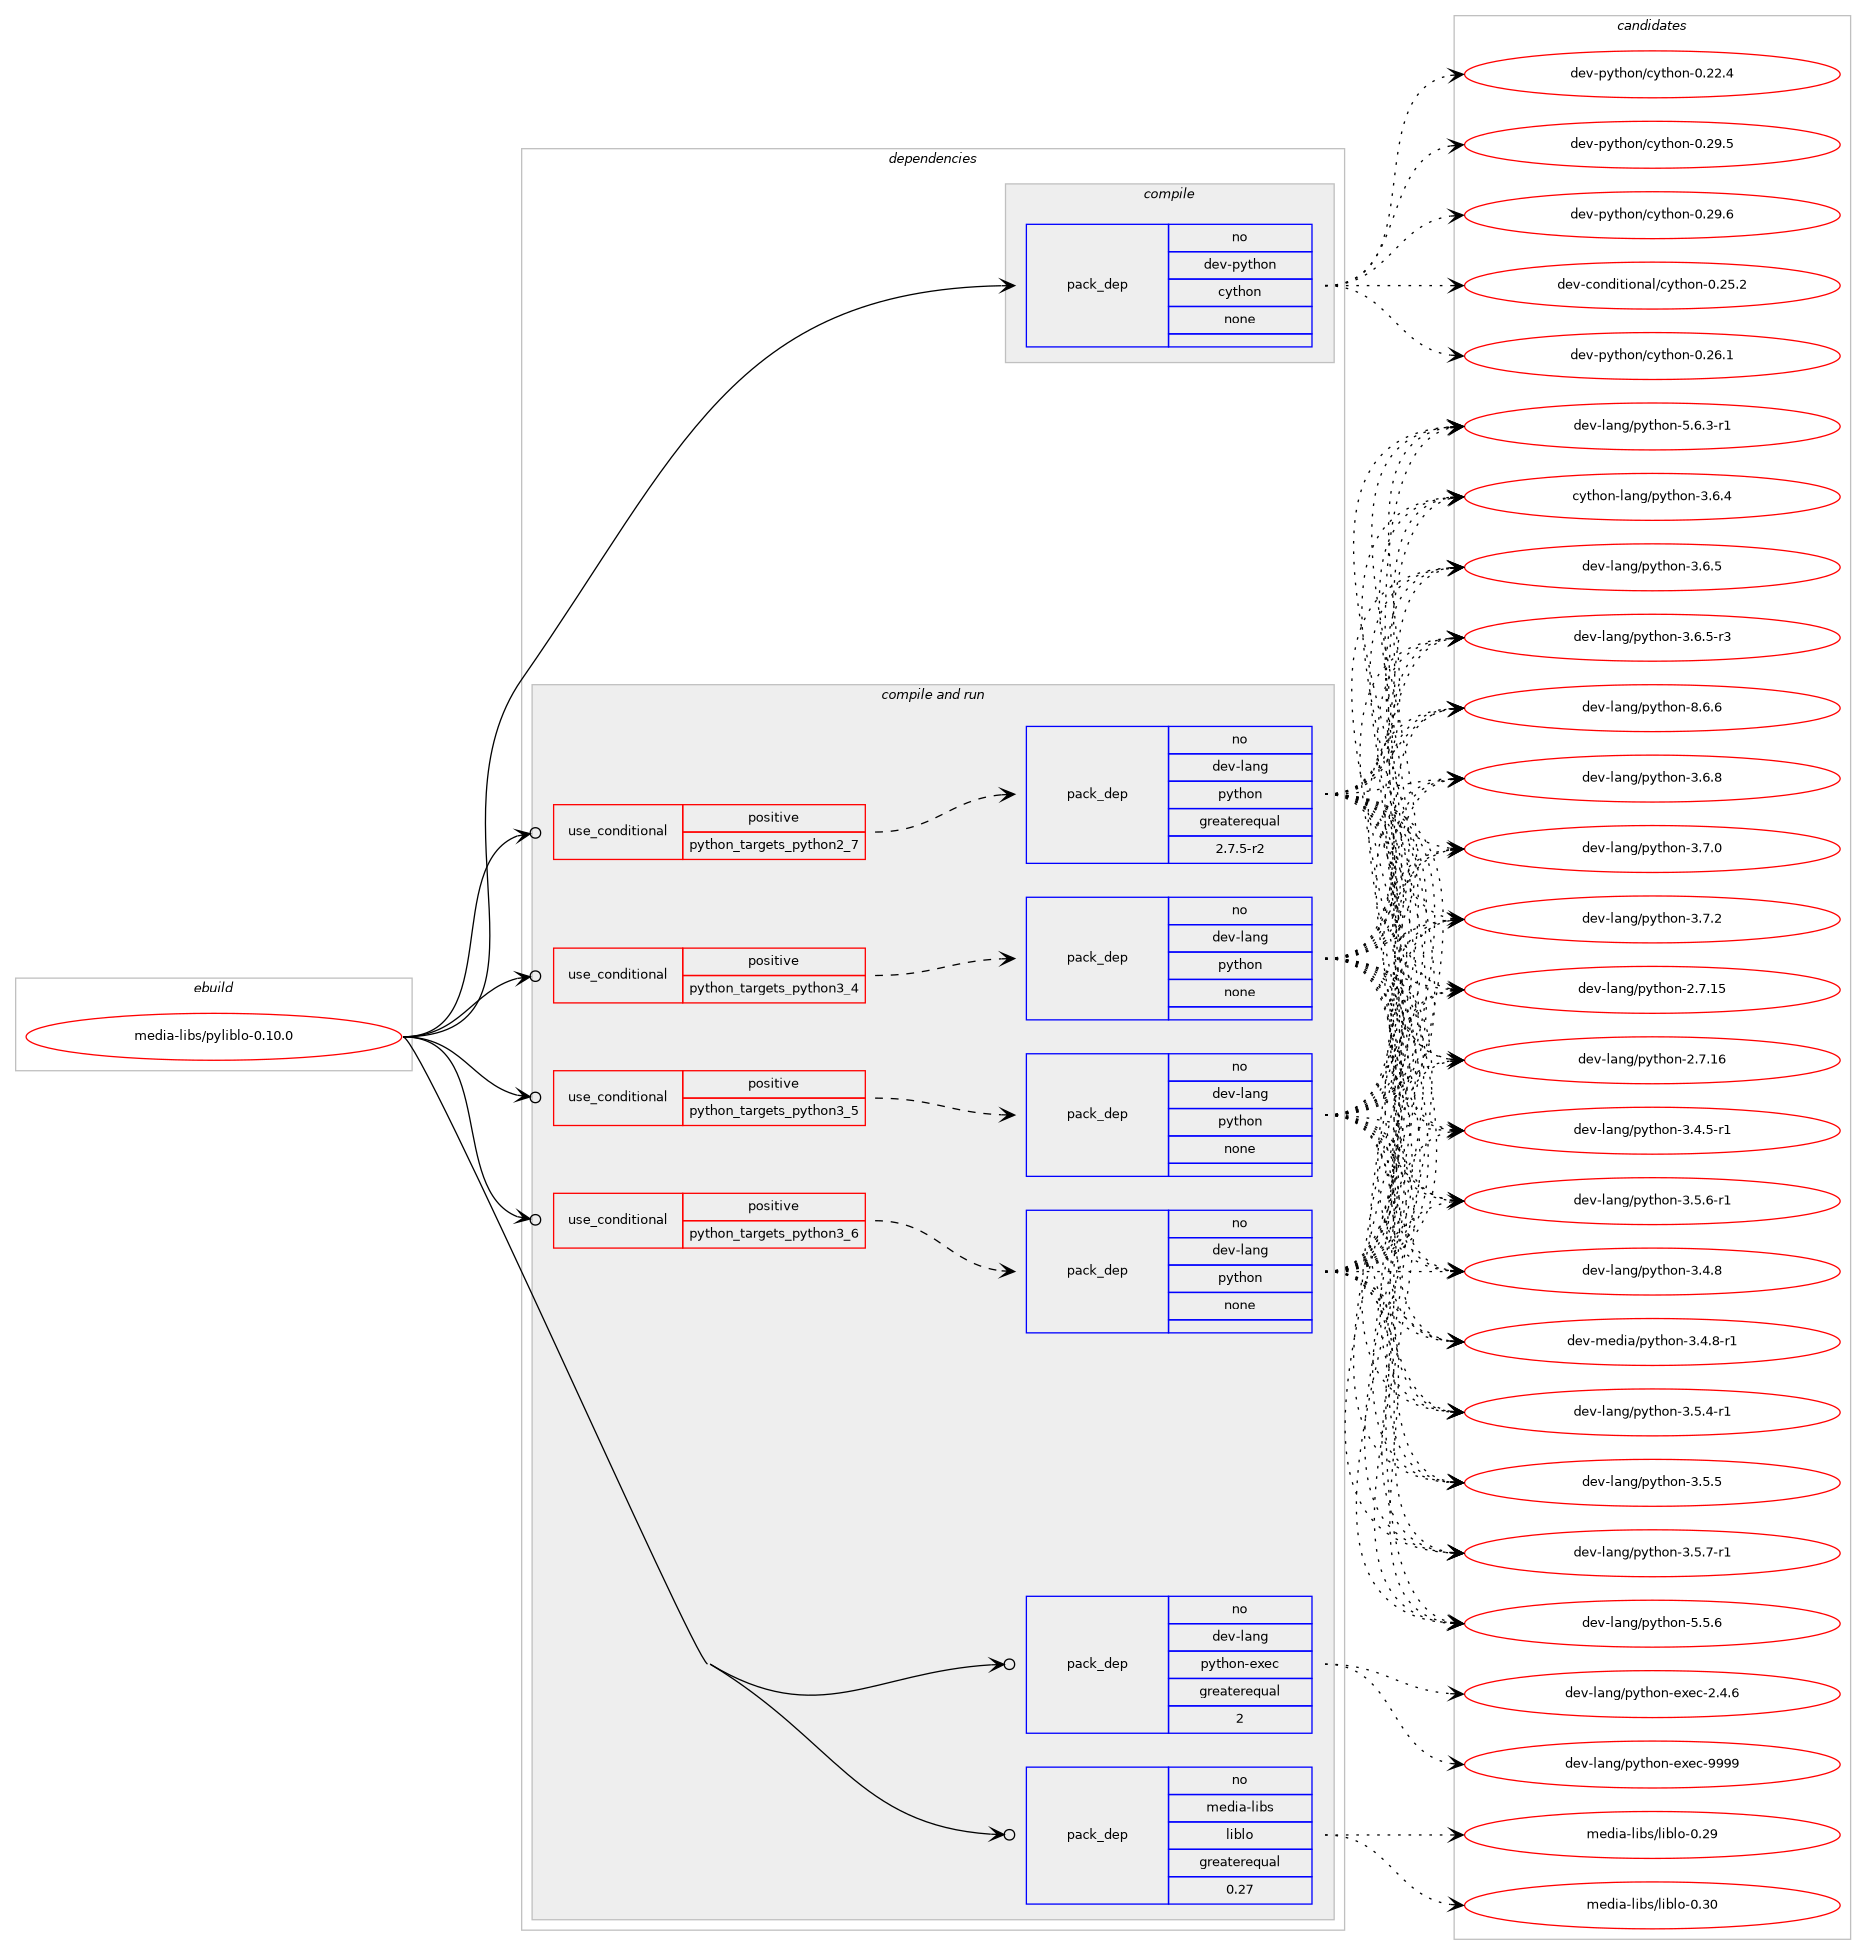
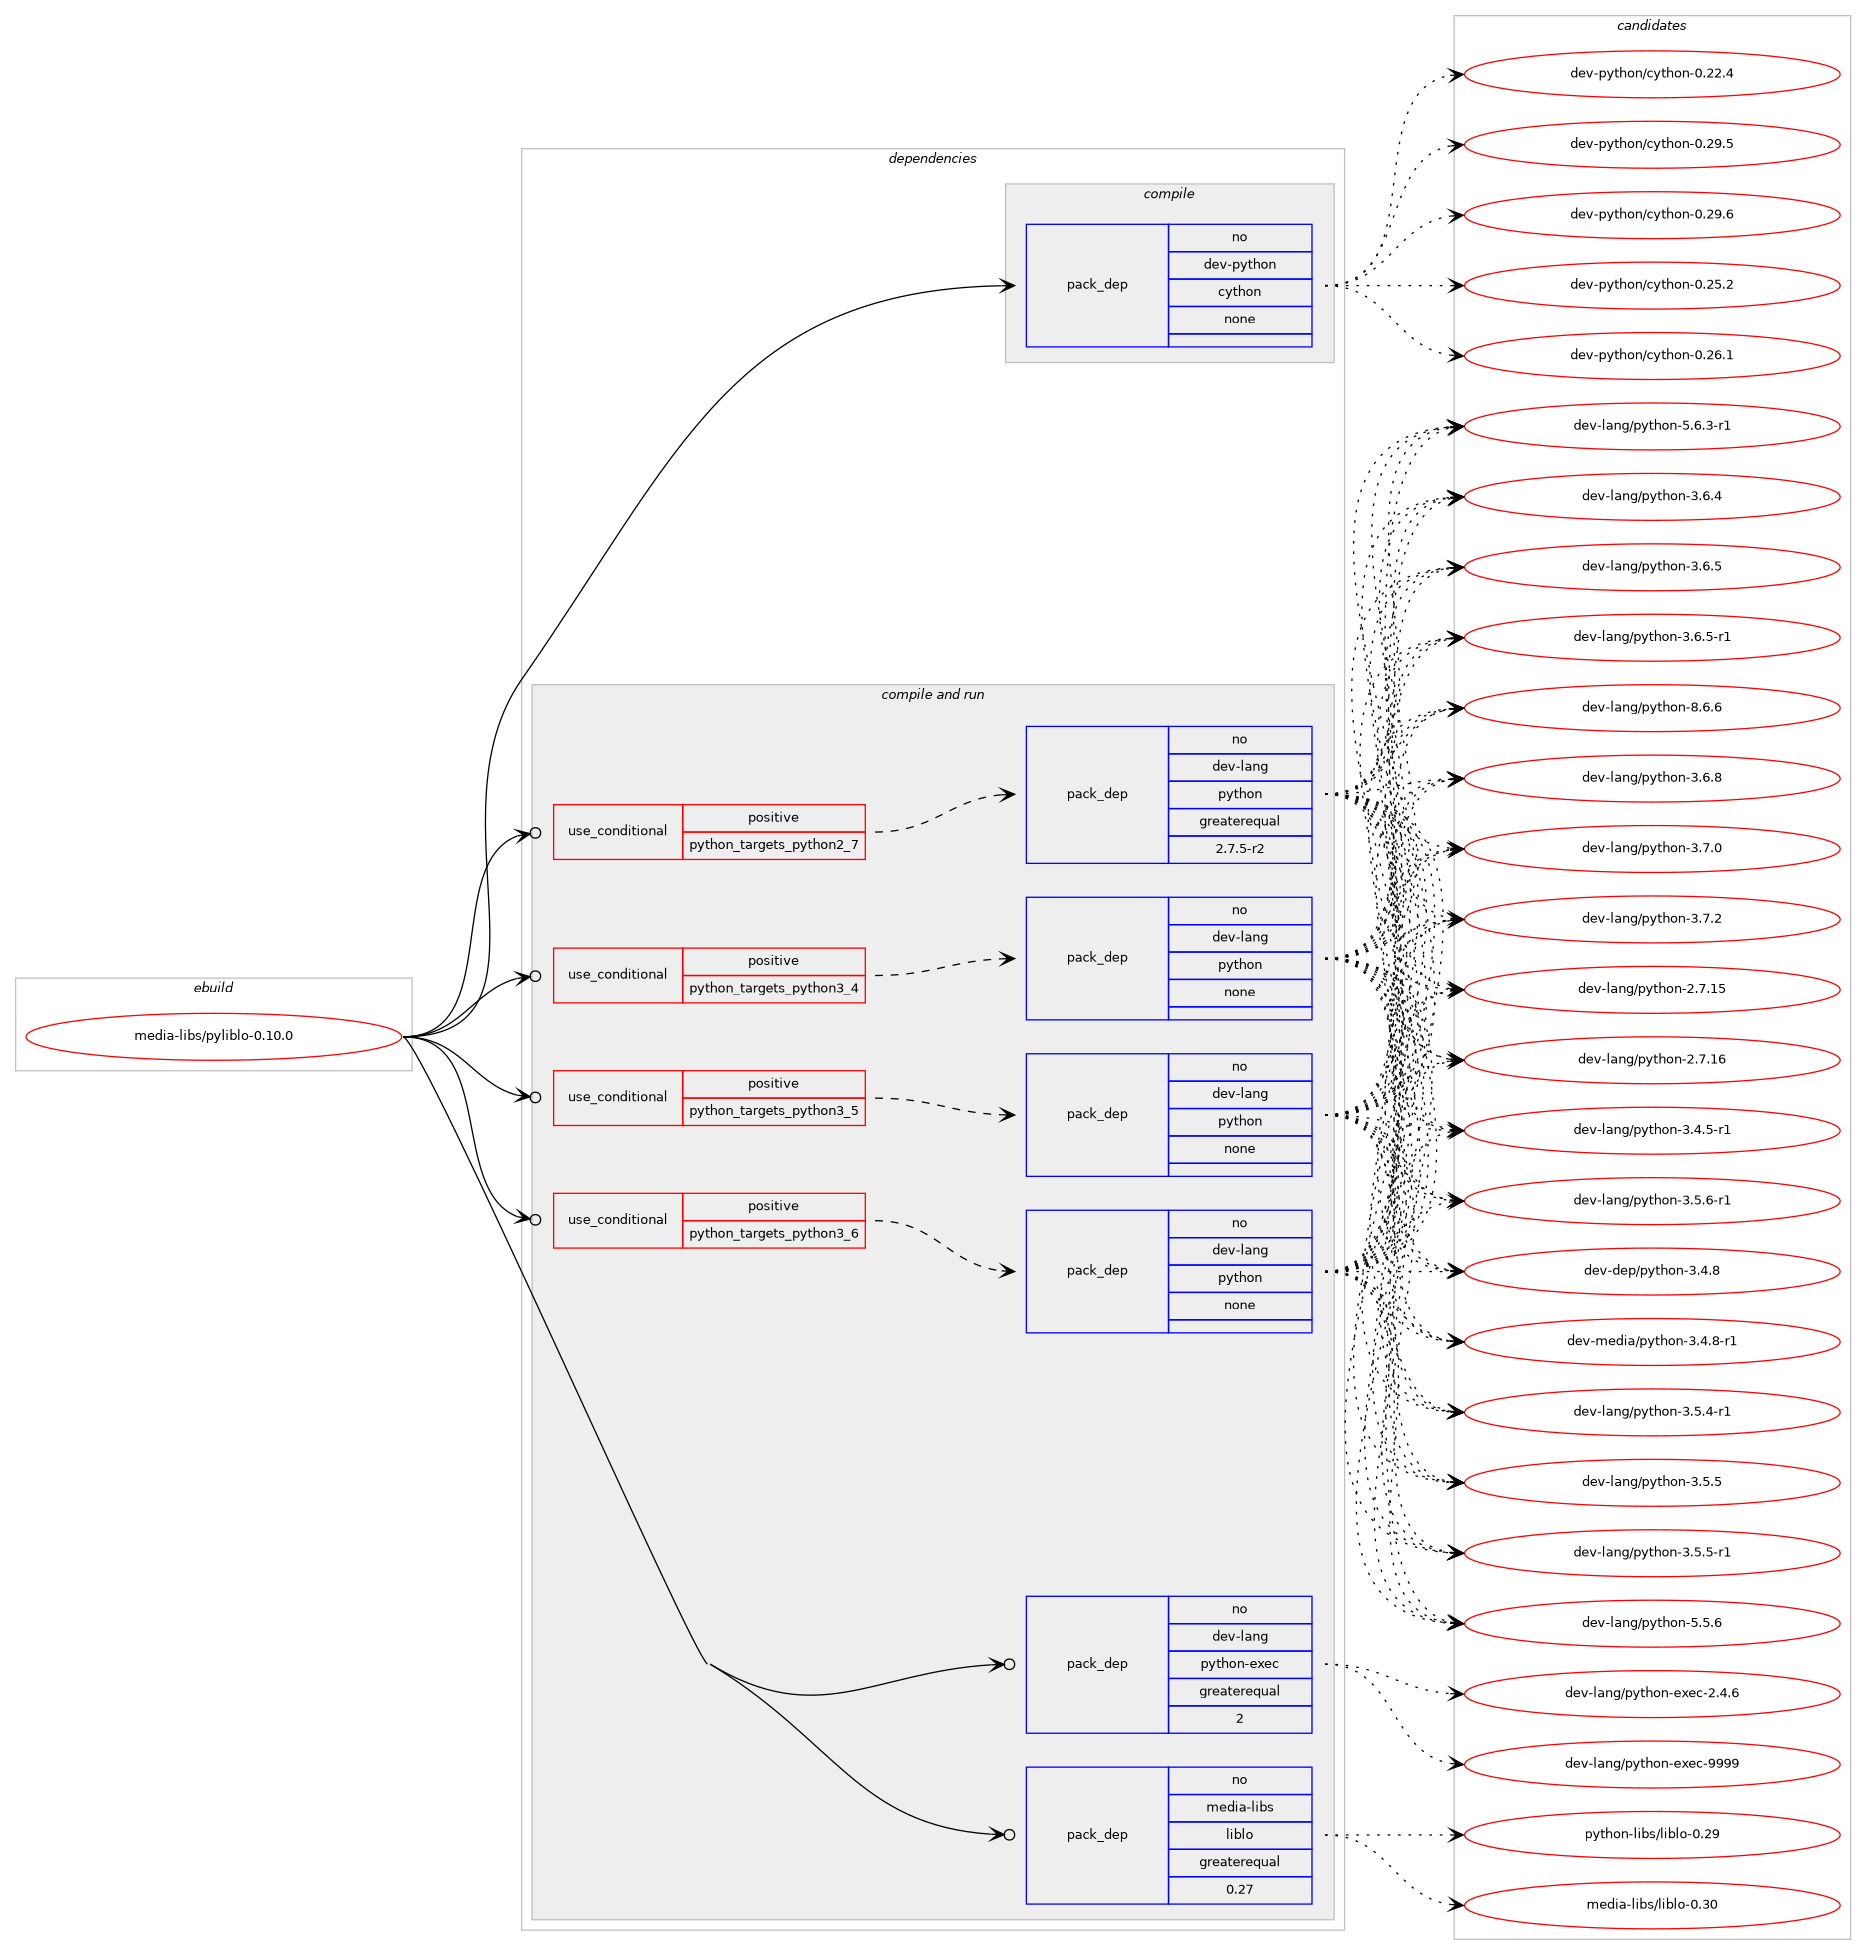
(1652, 286) -> (1652, 286)
(1652, 497) -> (1652, 497)
(1652, 638) -> (1652, 638)
(1652, 1272) -> (1652, 1272)
(1652, 1553) -> (1652, 1553)
(1652, 1835) -> (1652, 1835)
